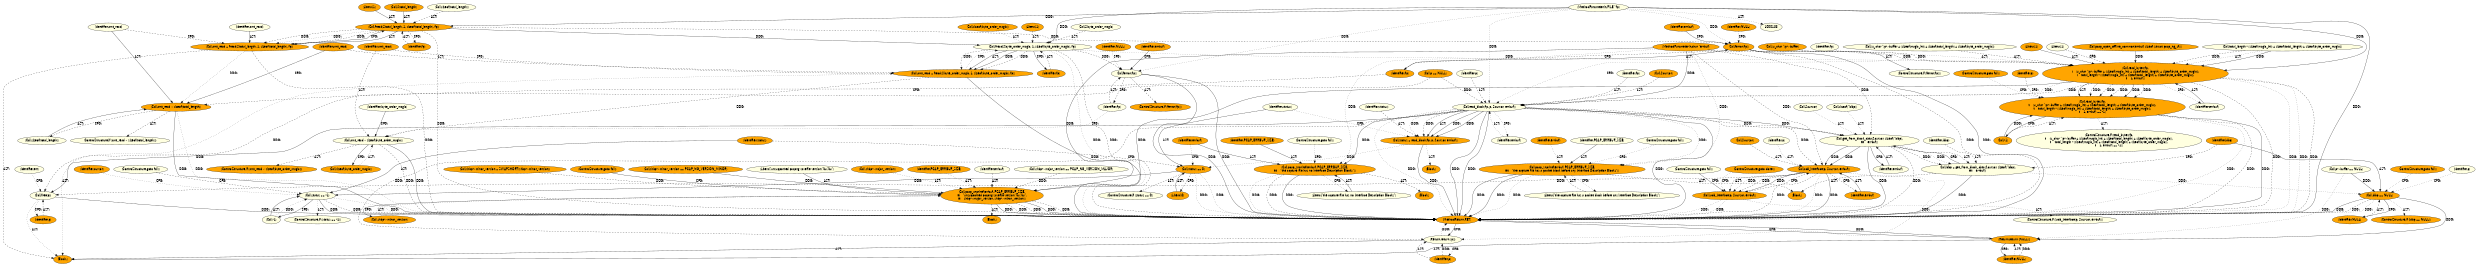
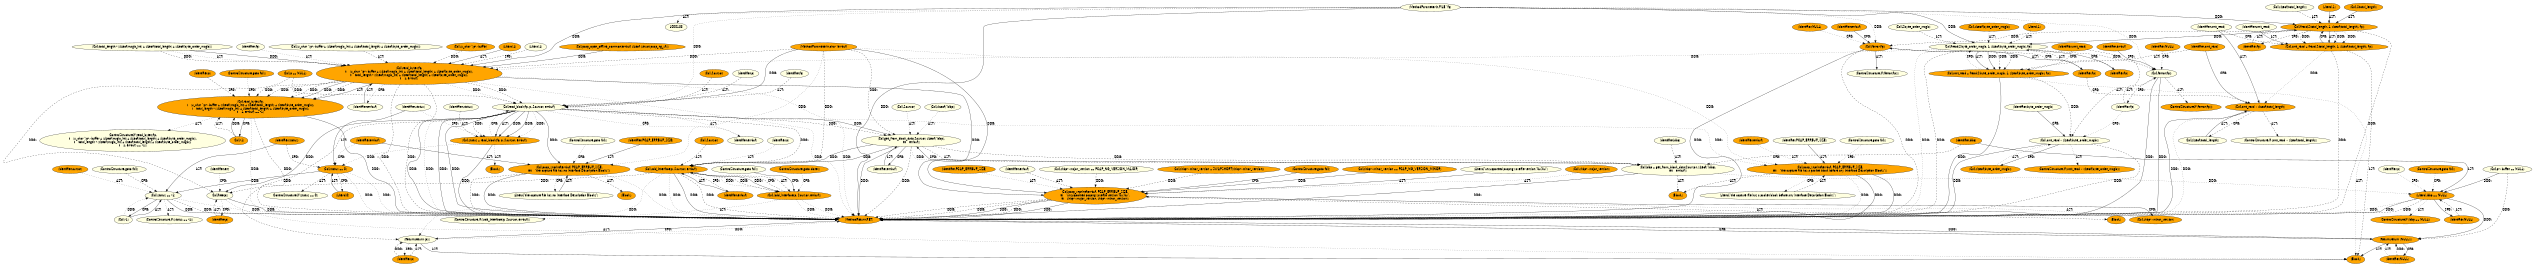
(1756, 62) -> (492, 121)
(319, 155) -> (2074, 153)
(160, 181) -> (120, 181)
(2380, 196) -> (2432, 196)
(2202, 228) -> (2484, 230)
